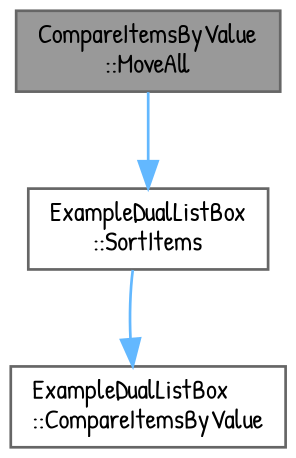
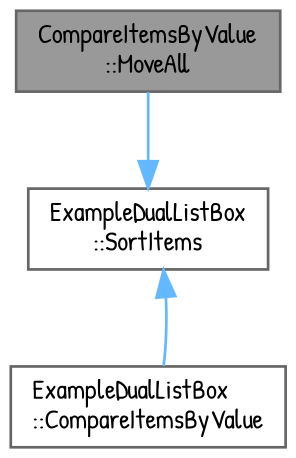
(130, 305) -> (166, 331)
